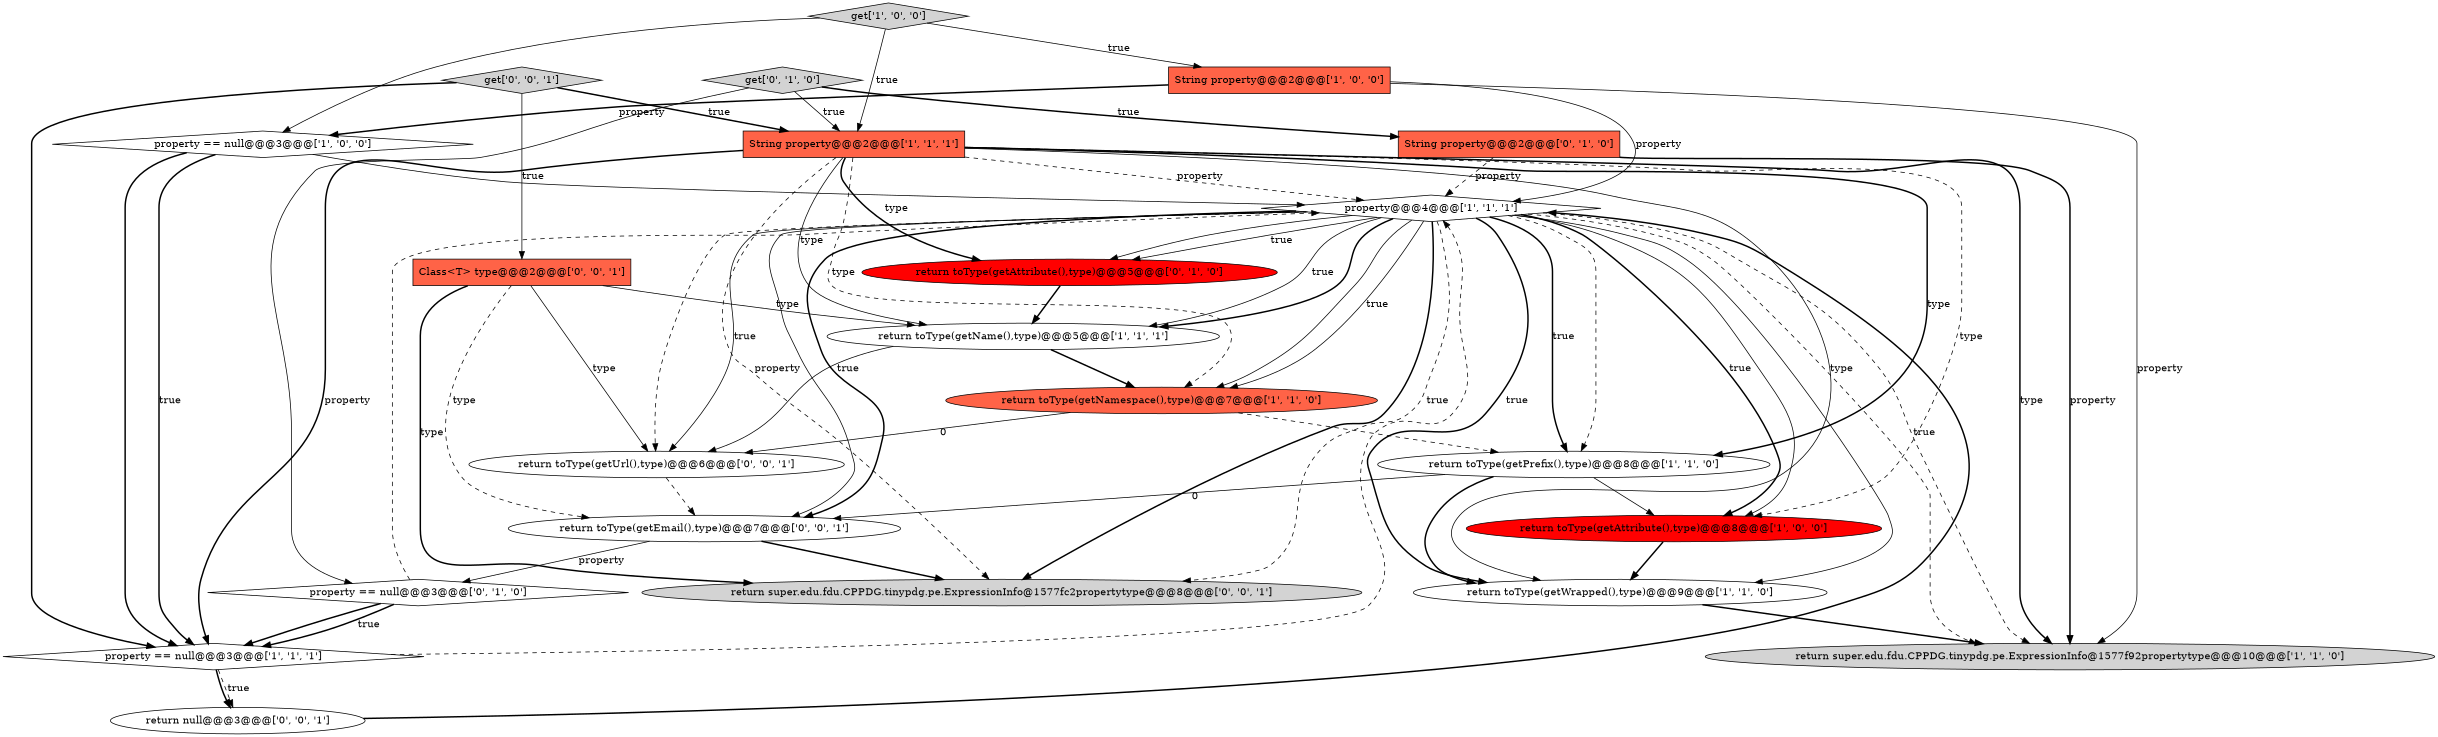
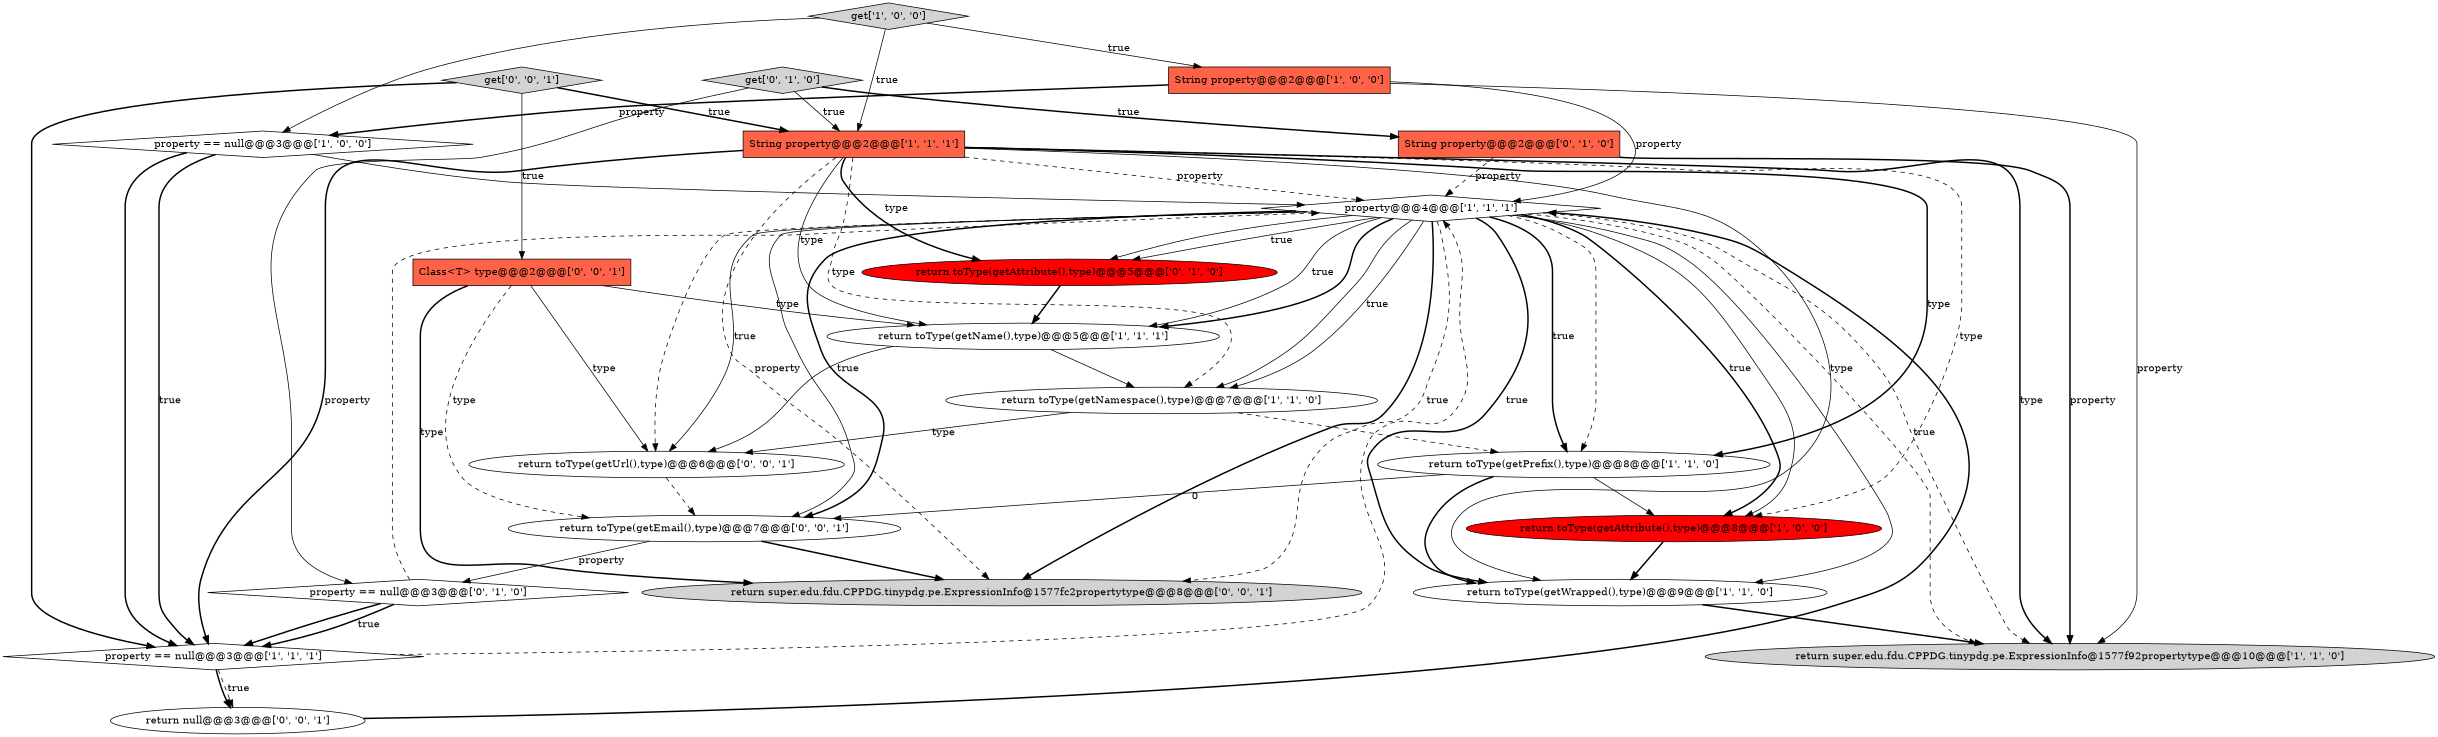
(1089, 367) -> (1089, 367)
(1162, 400) -> (1162, 400)
(944, 432) -> (944, 432)
